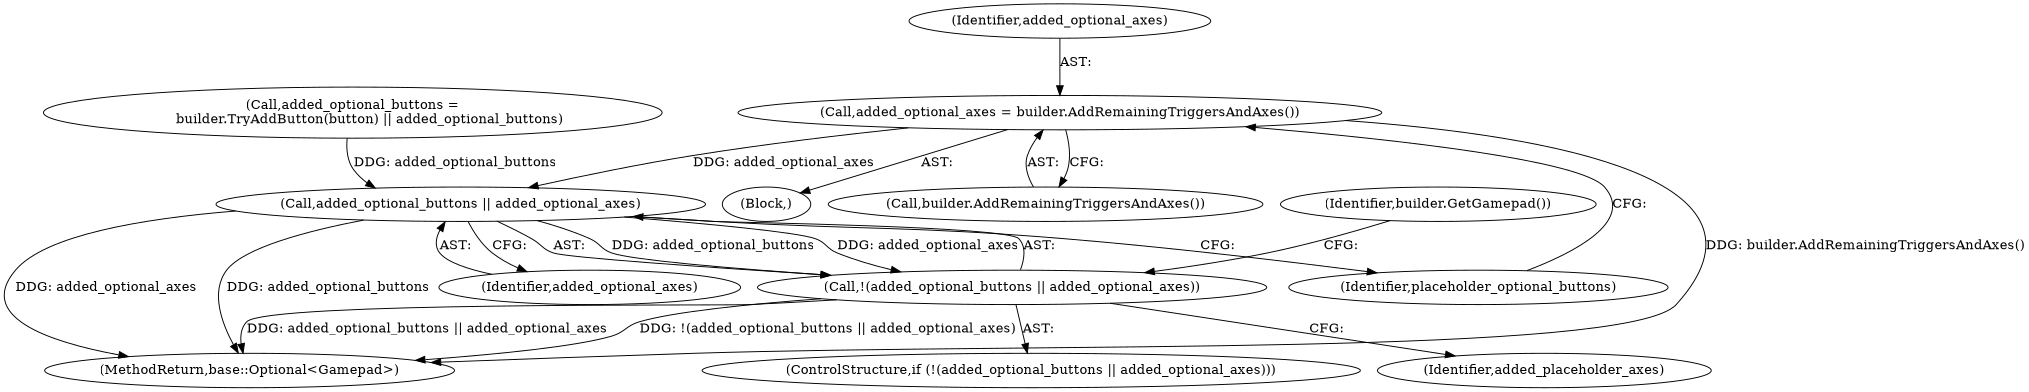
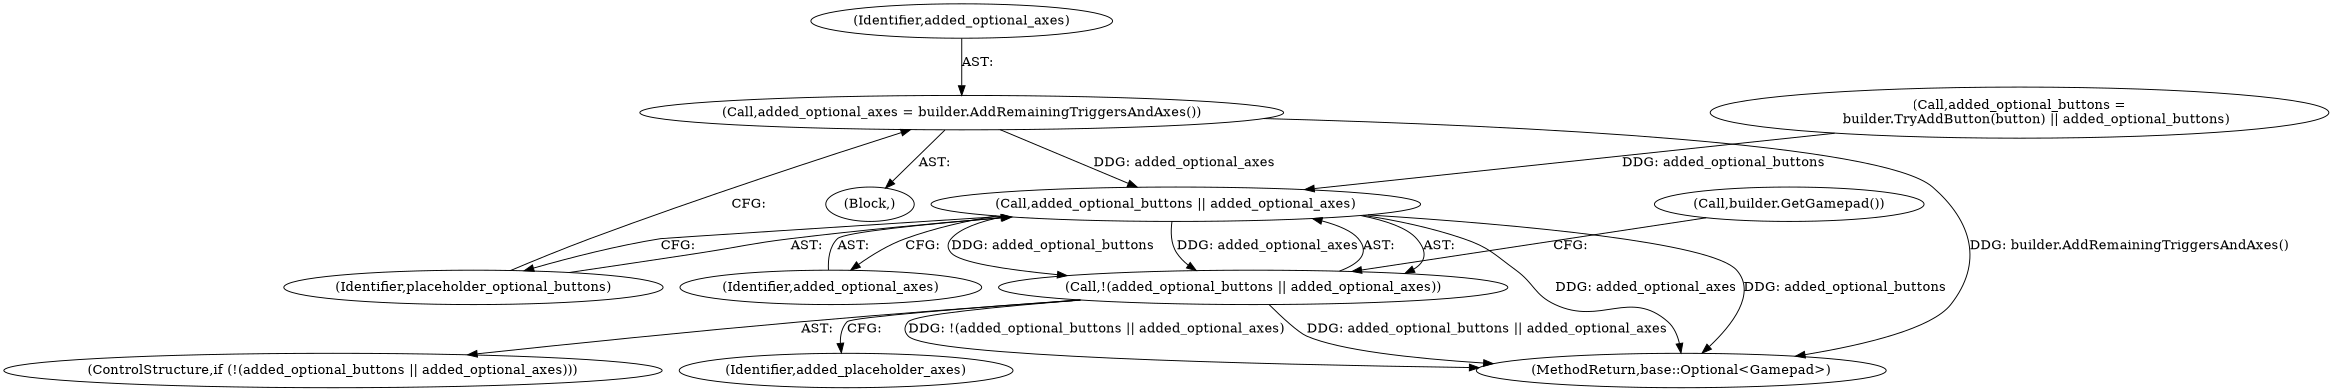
(1046, 204) -> none
(1438, 204) -> (1789, 204)
none -> (784, 239)
